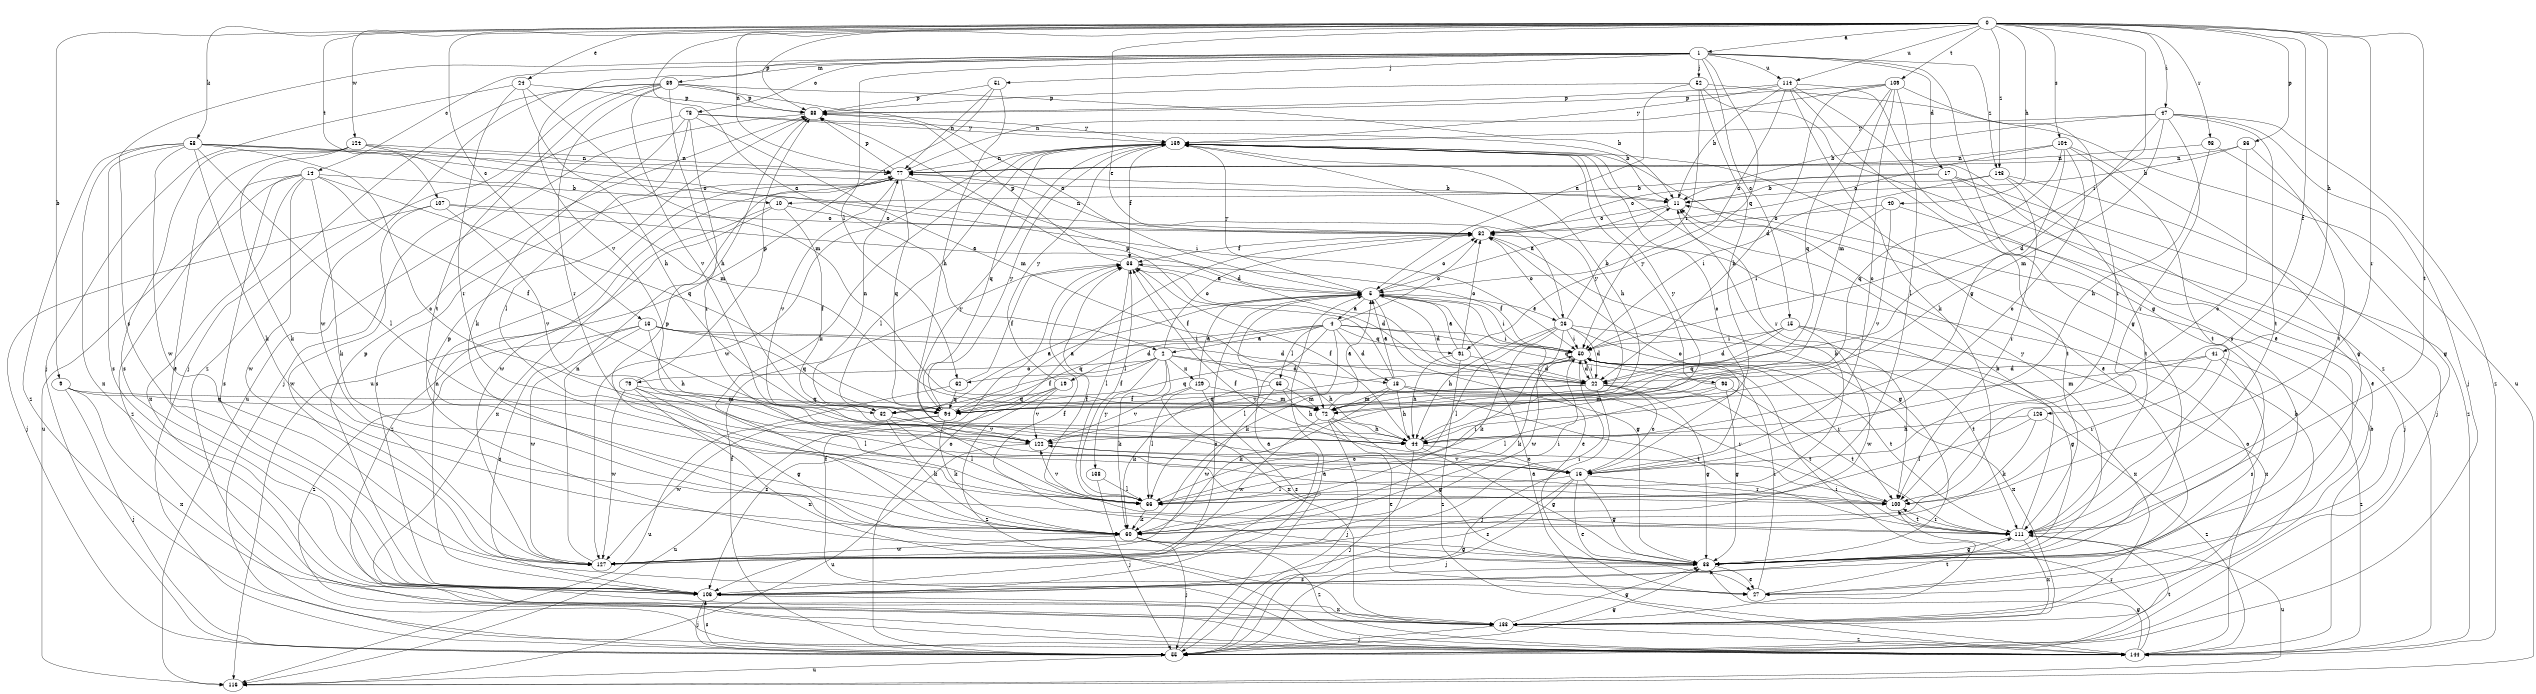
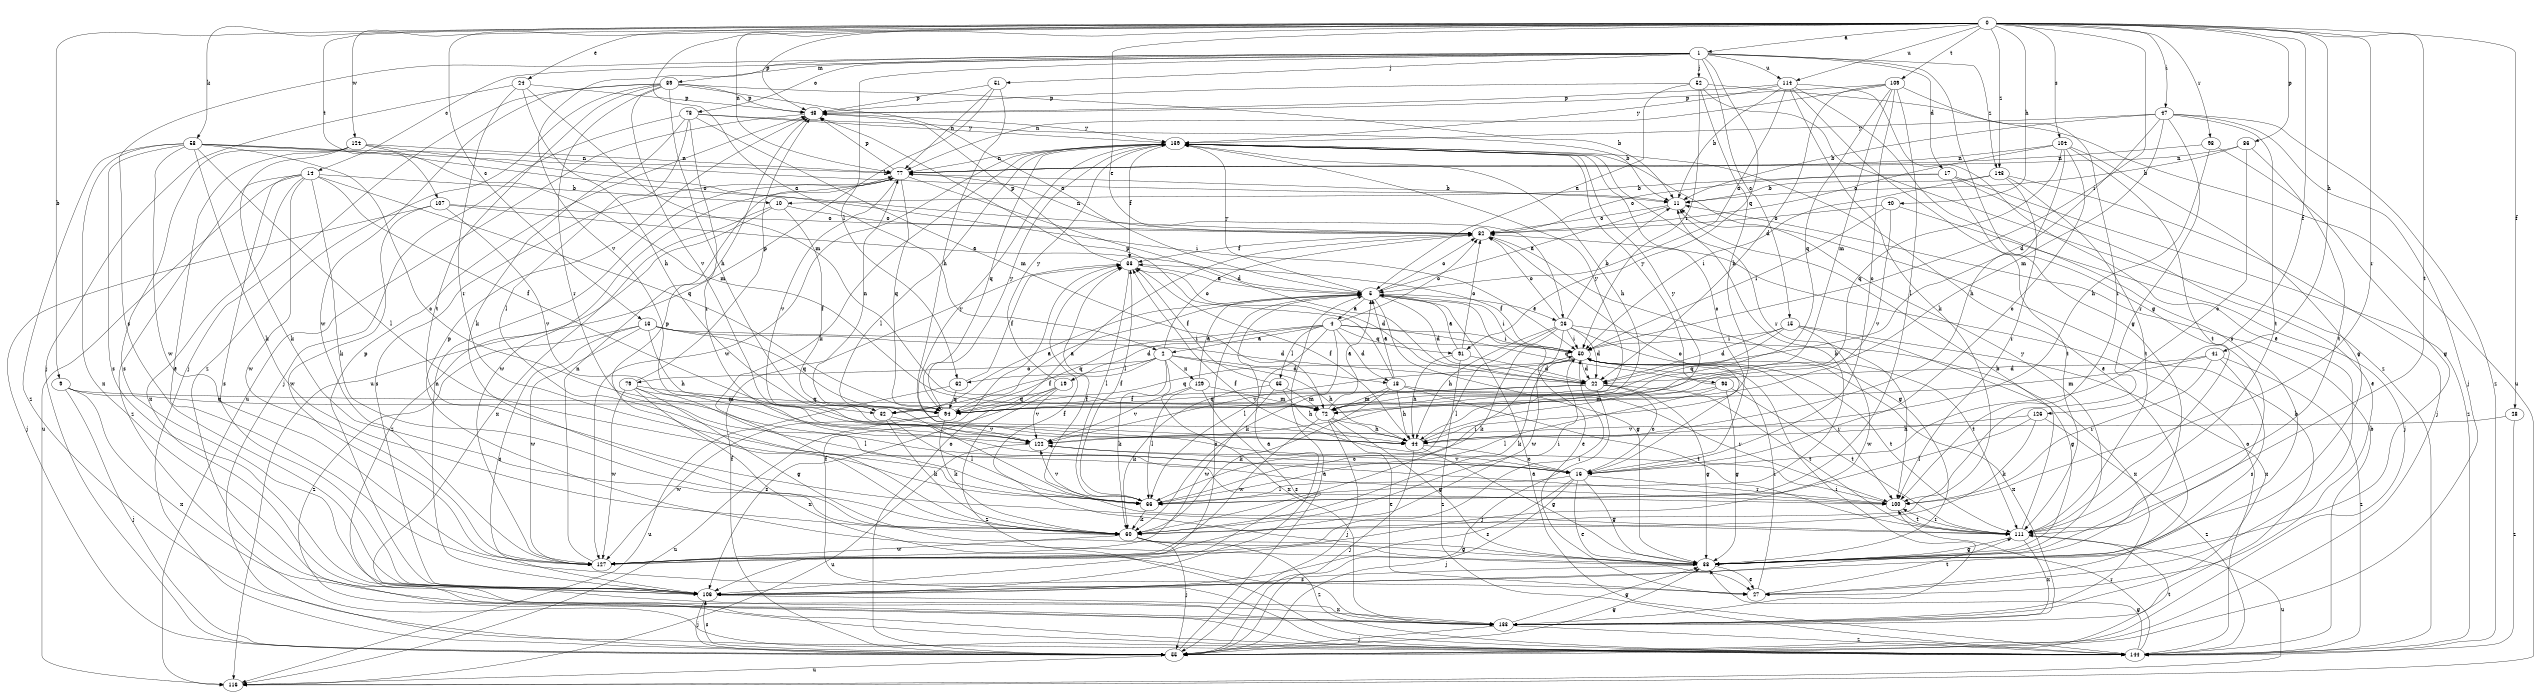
(814, 114) -> (814, 114)
(1972, 294) -> (1972, 294)
(1590, 370) -> none
none -> (2515, 414)
(1096, 475) -> none
